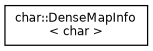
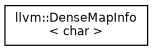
(76, 25) -> (76, 25)
